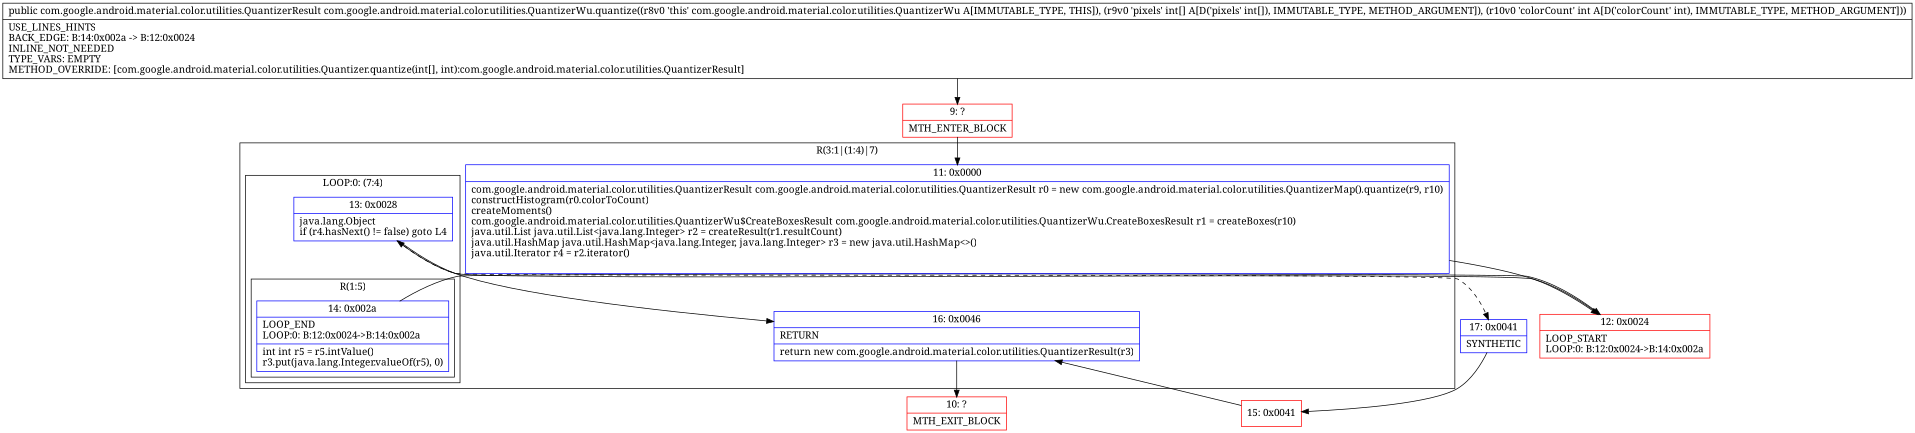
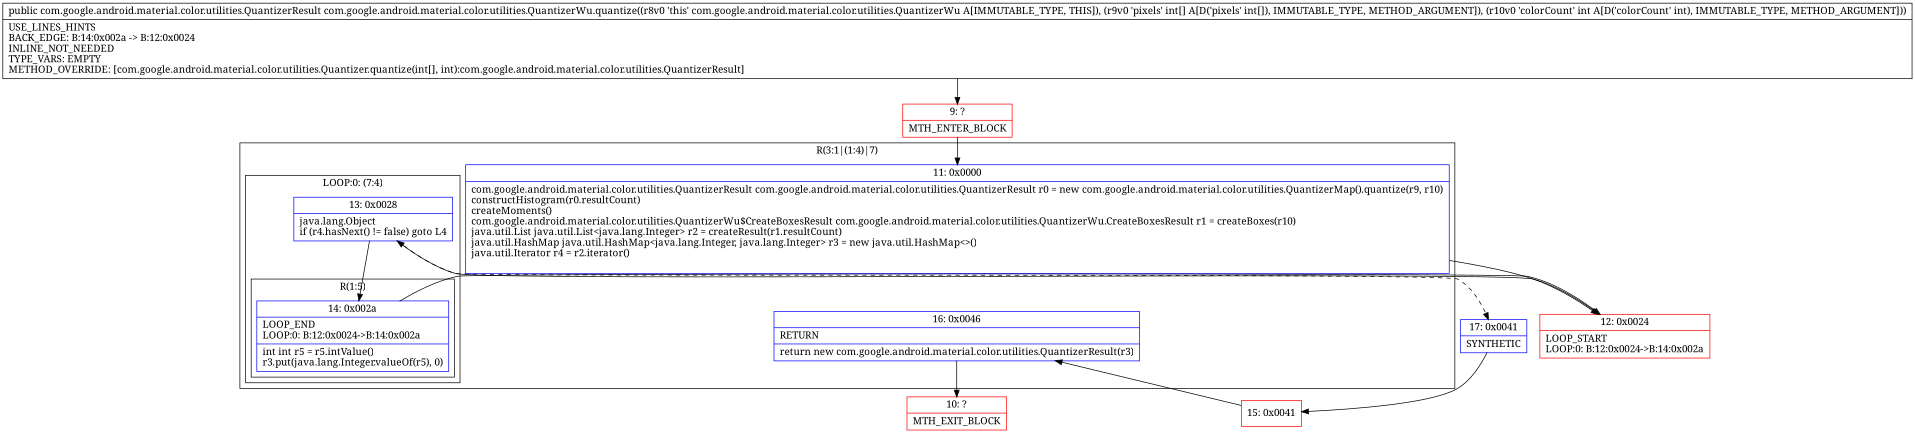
(560, 200) -> (556, 200)
(577, 299) -> (365, 267)
